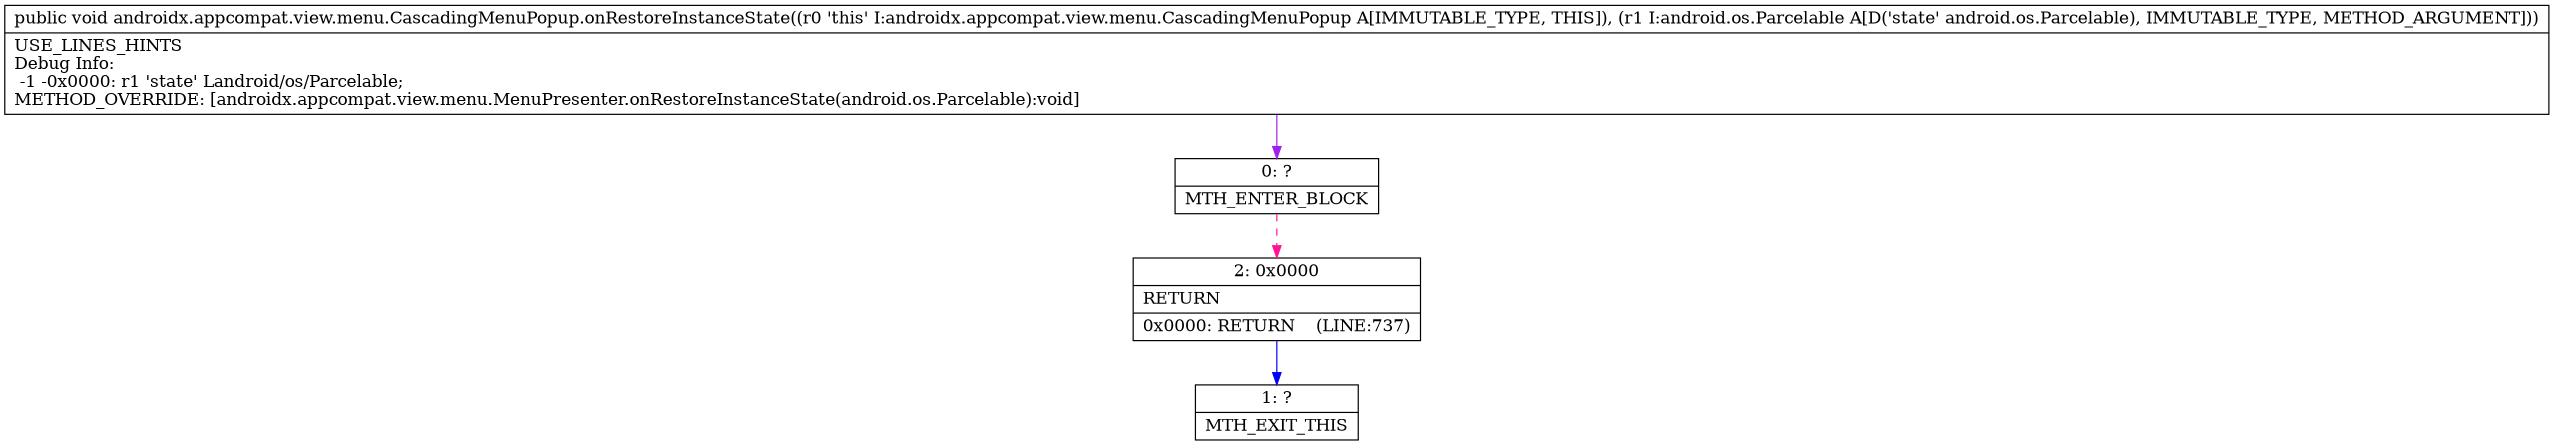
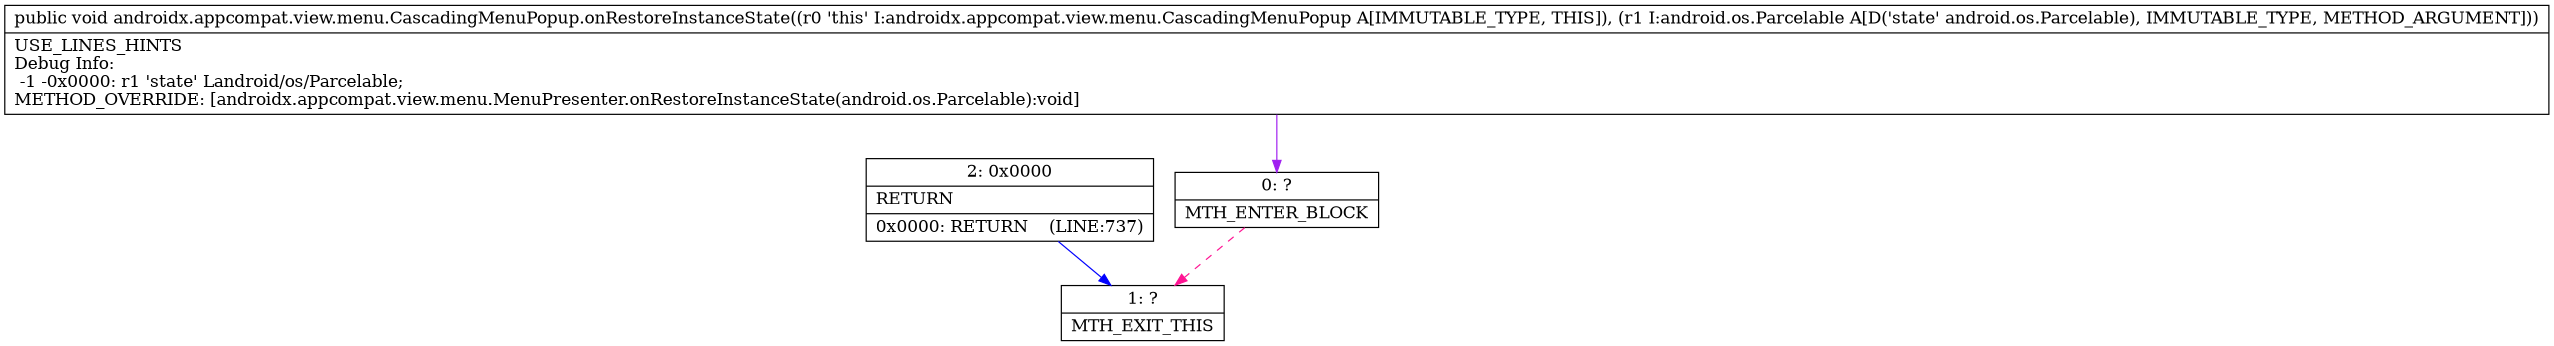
(1277, 230) -> (1215, 253)
